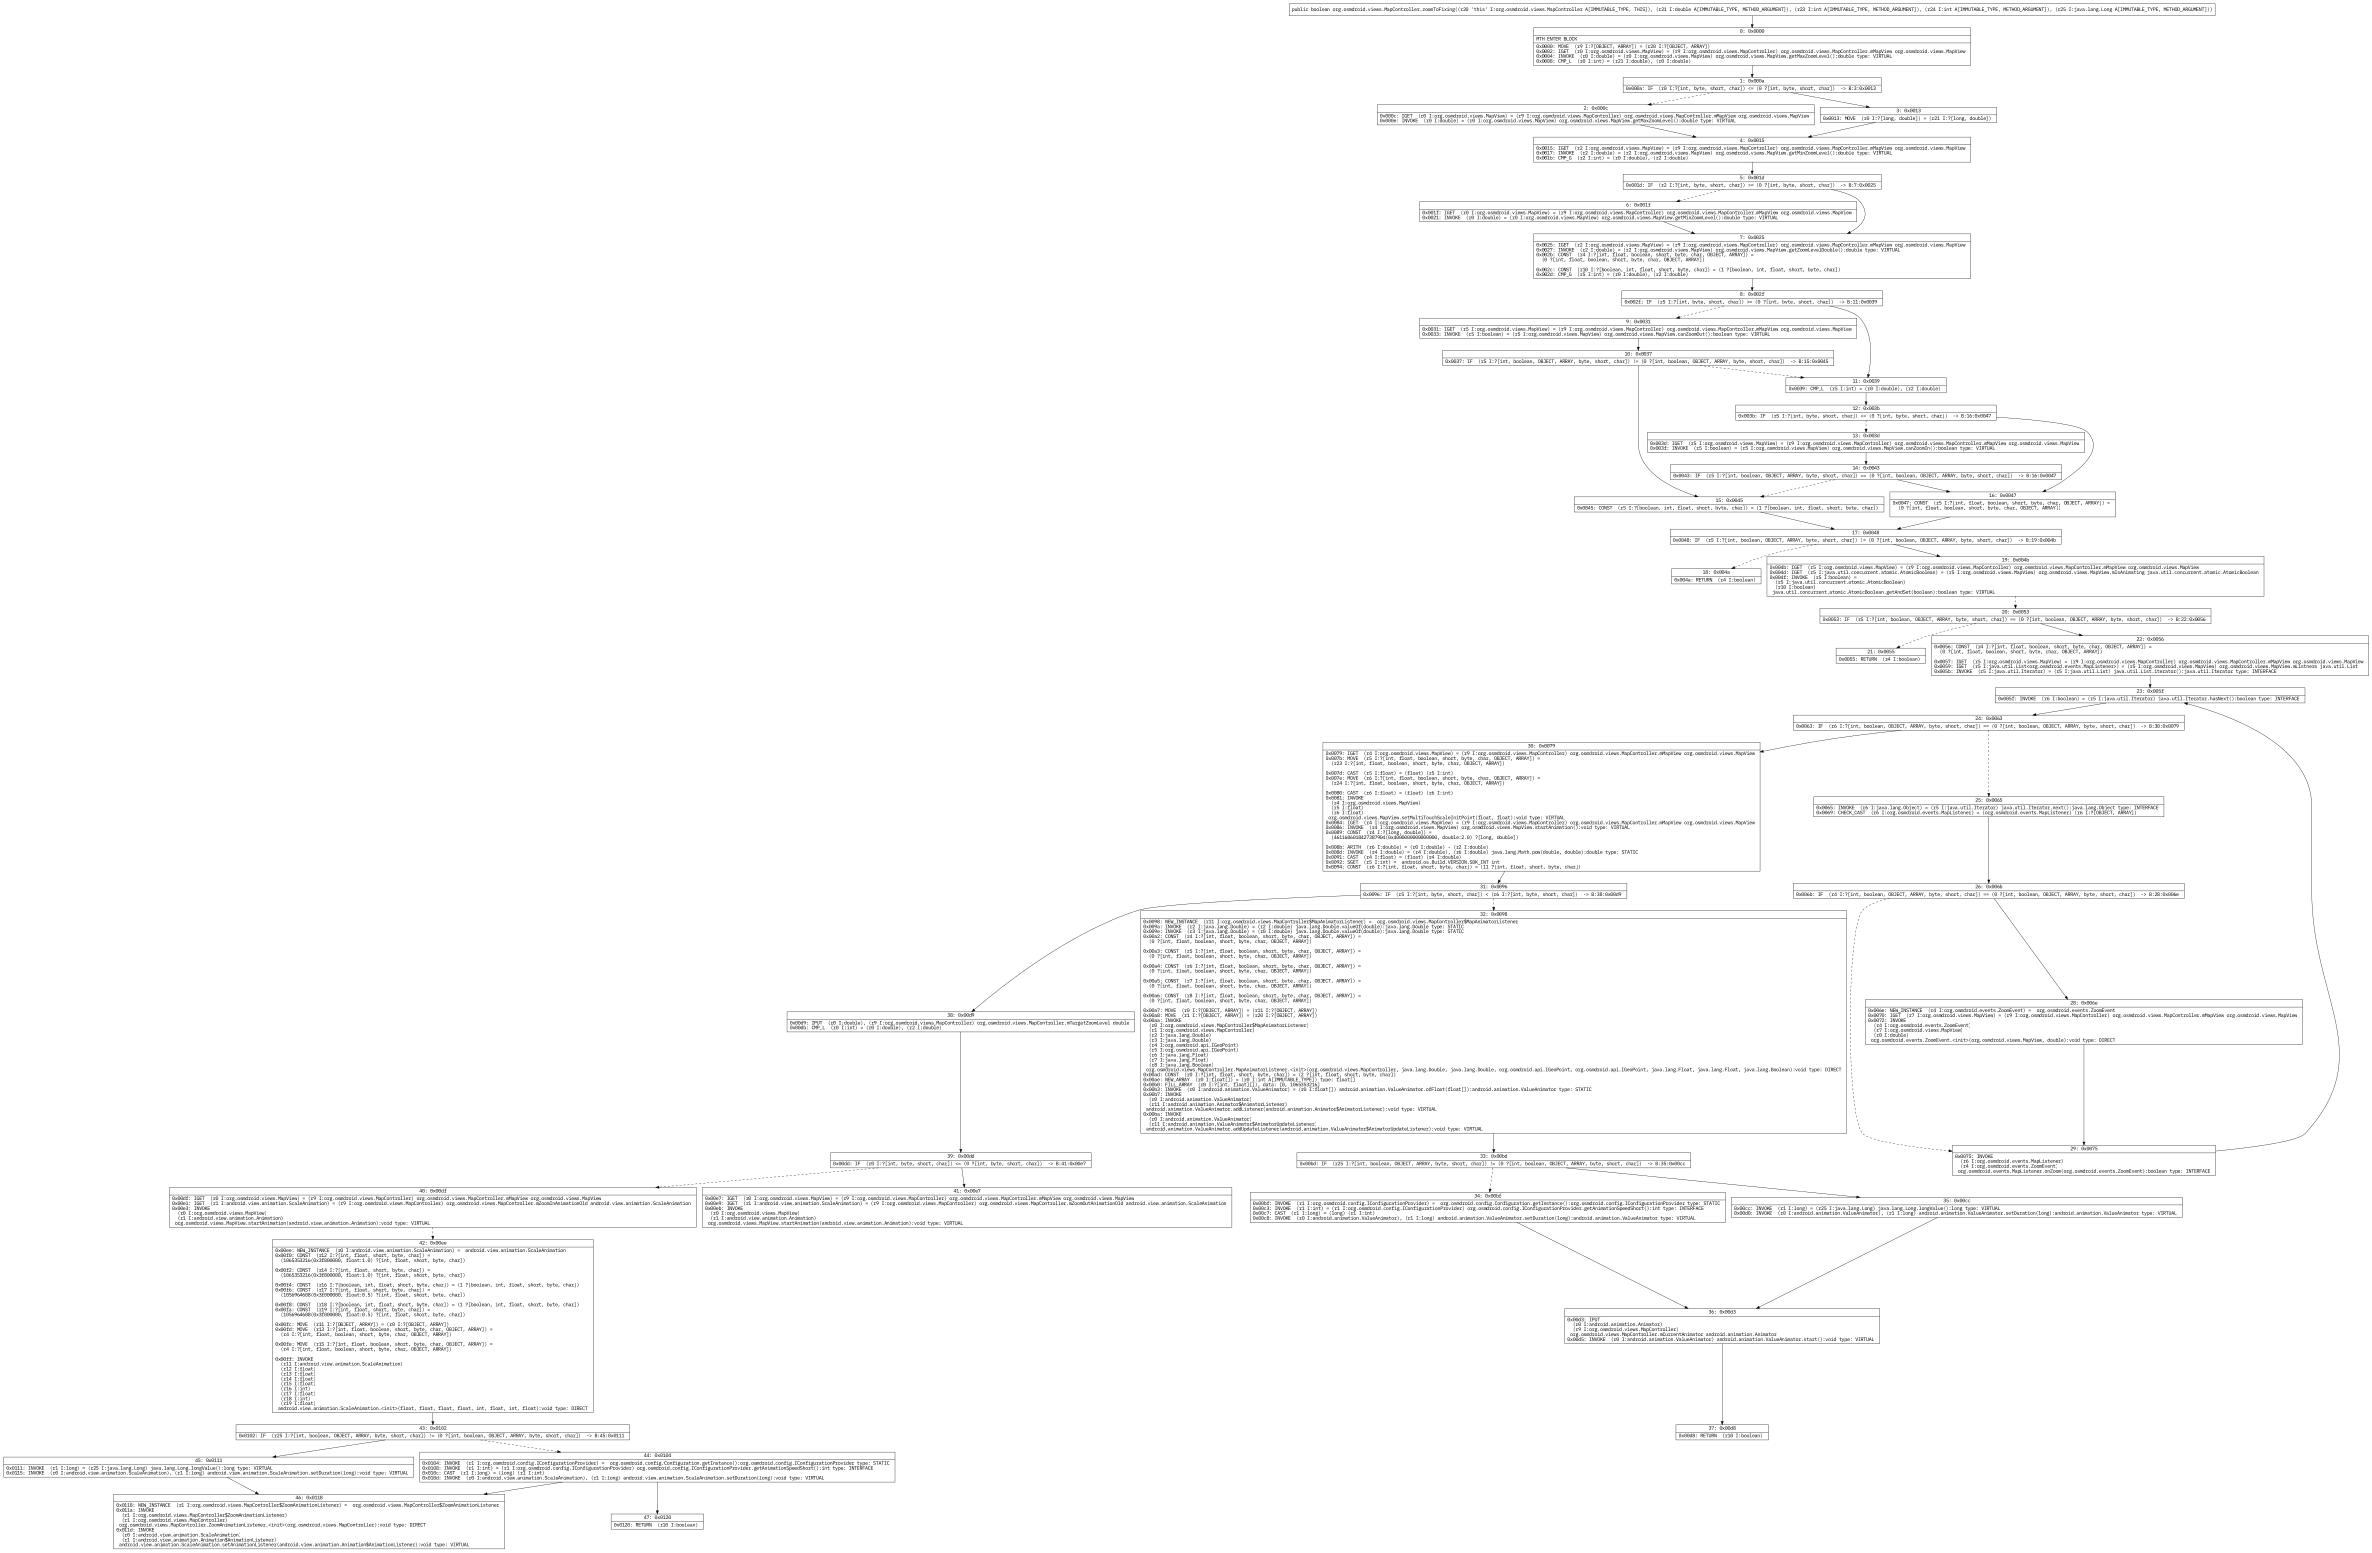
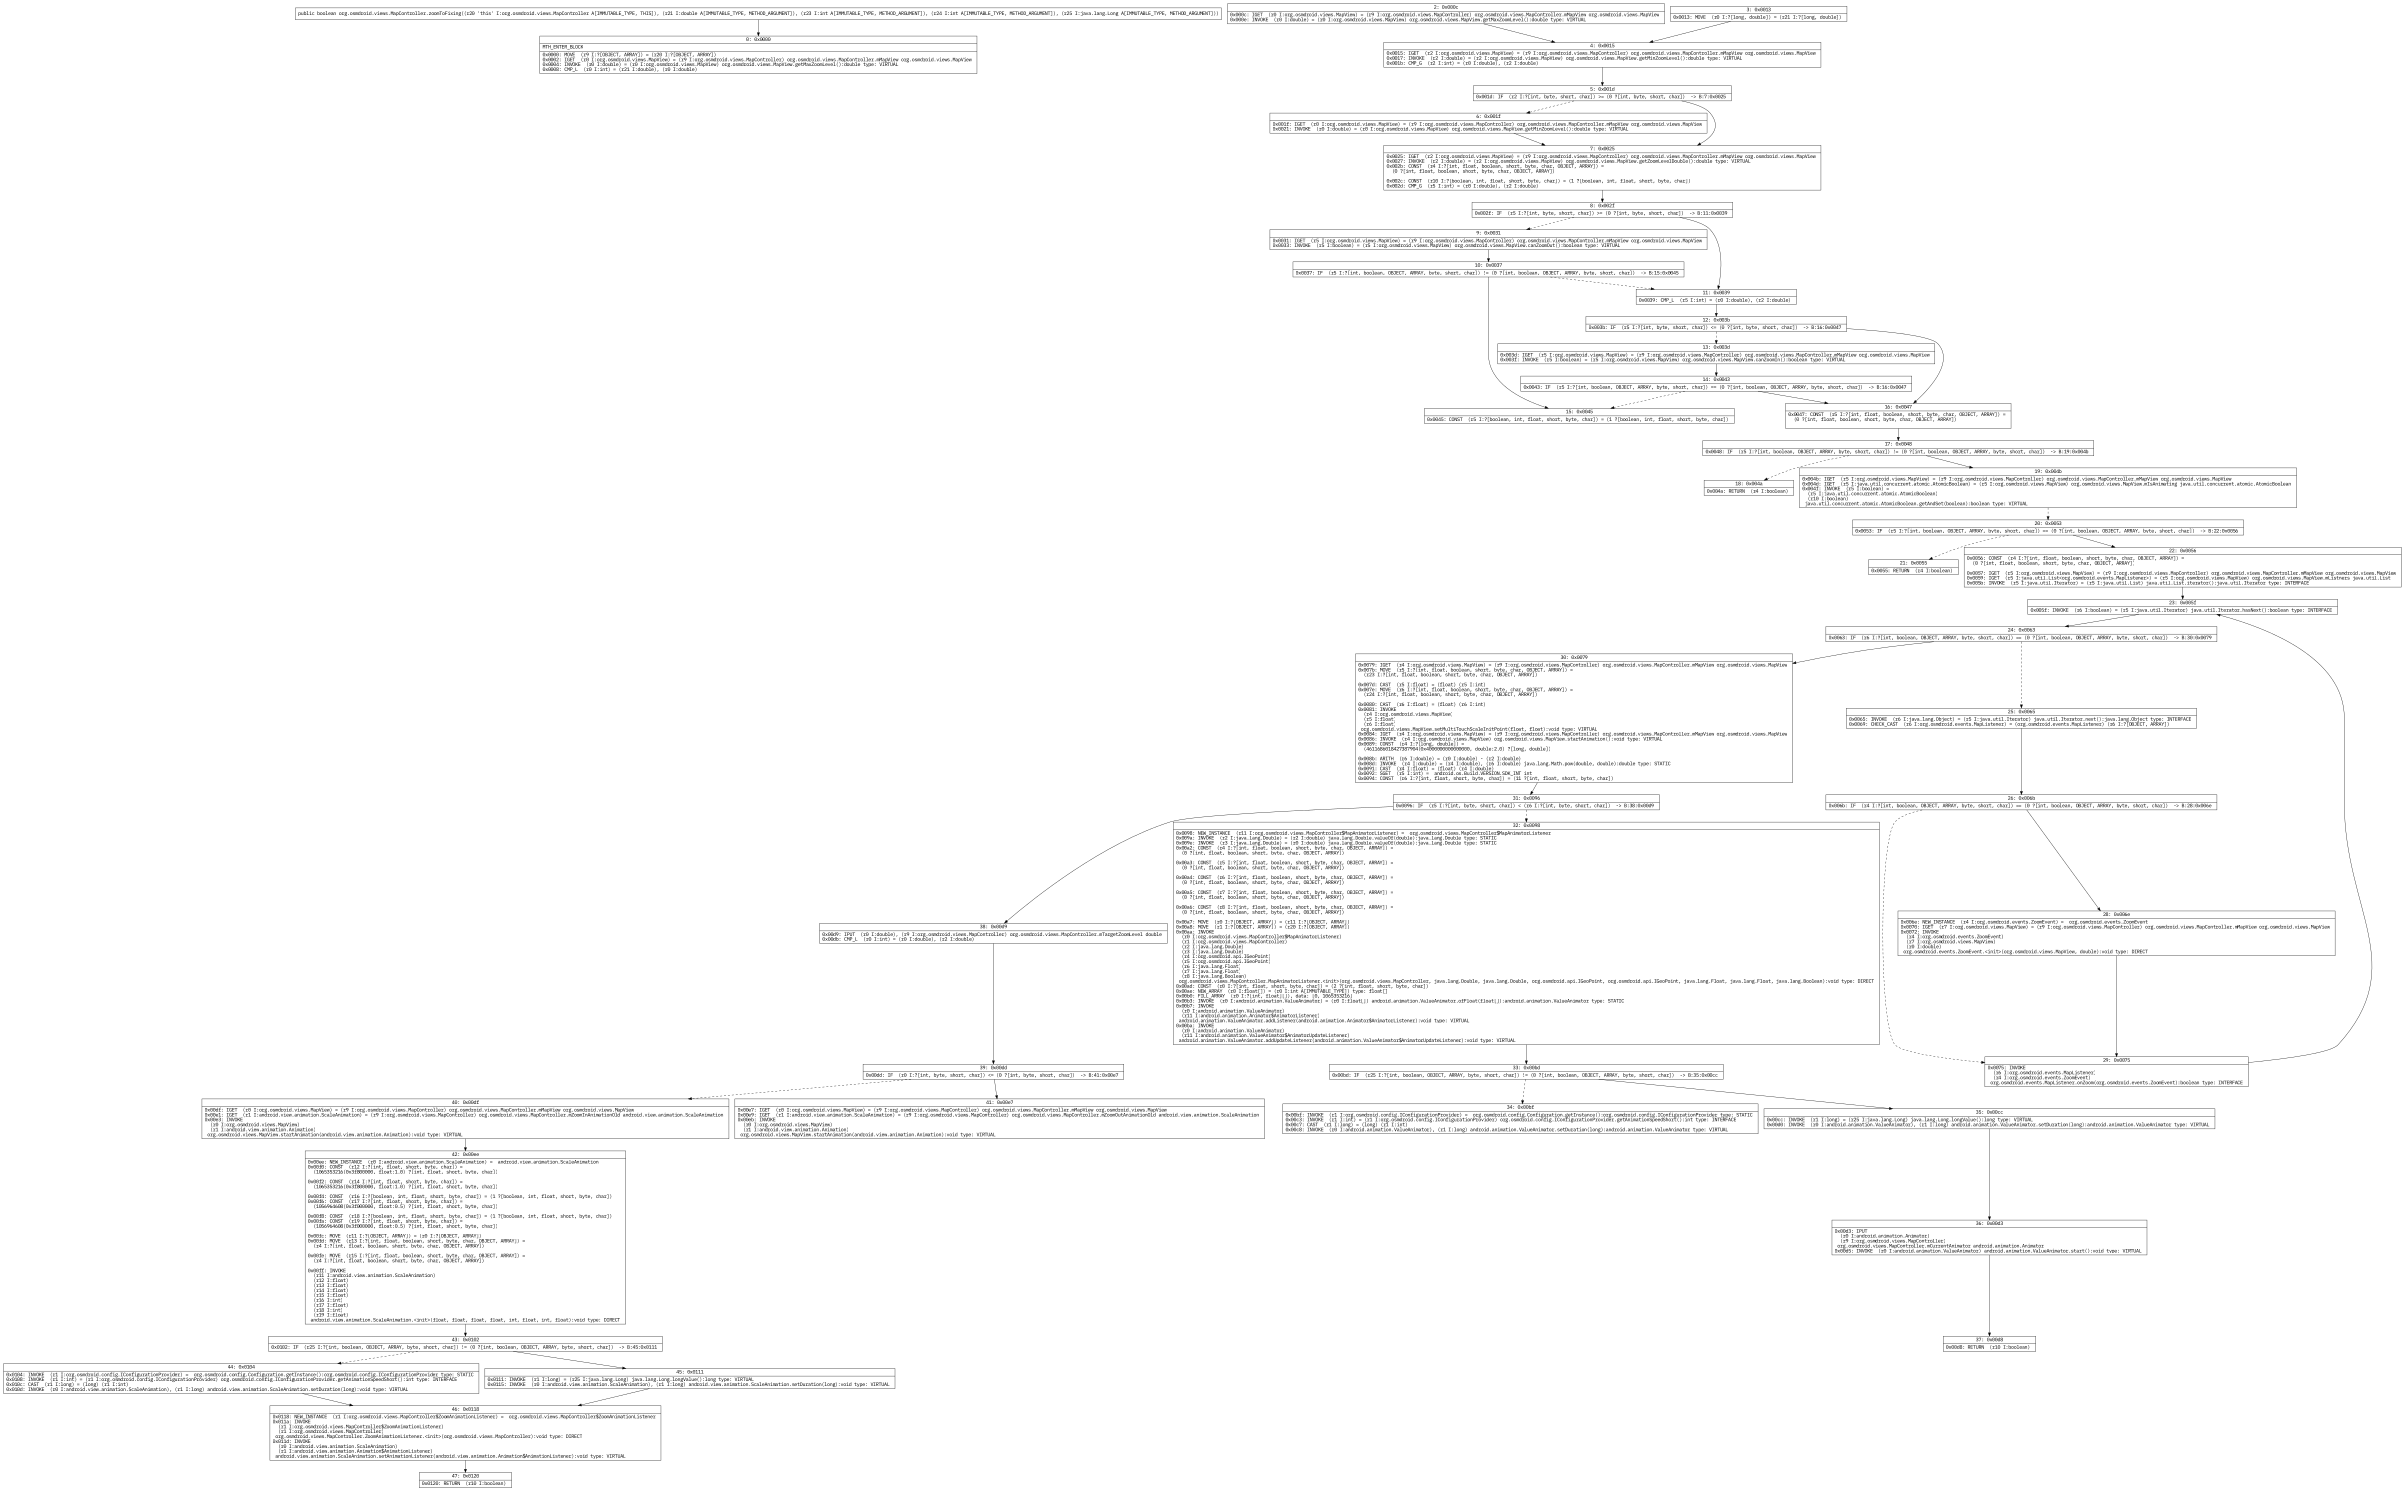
(1752, 85) -> none
(1796, 520) -> none
(433, 1232) -> (465, 1143)
(1601, 1265) -> none
(657, 1496) -> (465, 1465)
